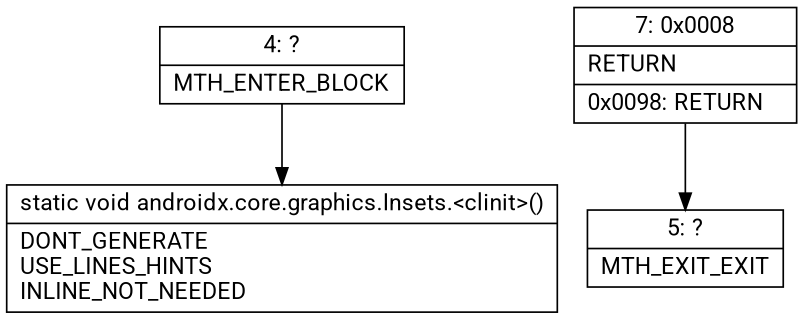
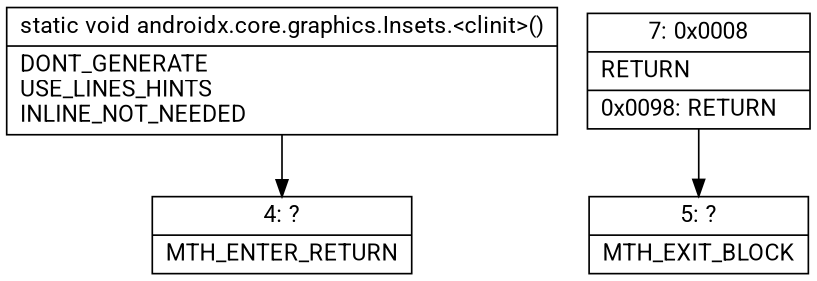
(282, 84) -> (282, 254)
(282, 136) -> (282, 157)
(685, 267) -> (699, 254)
